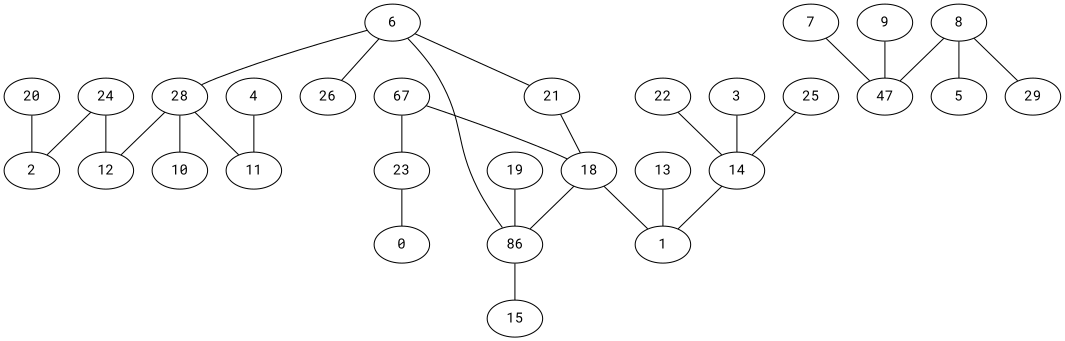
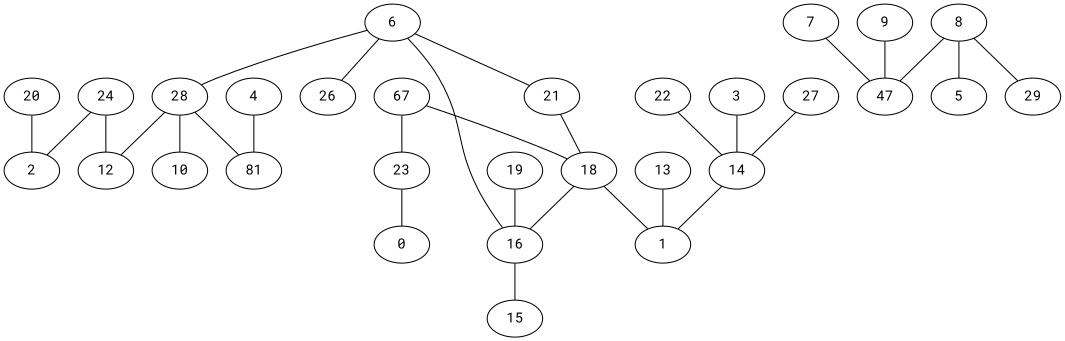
(811, 97) -> (811, 97)
(254, 171) -> (254, 171)
(515, 245) -> (515, 245)
